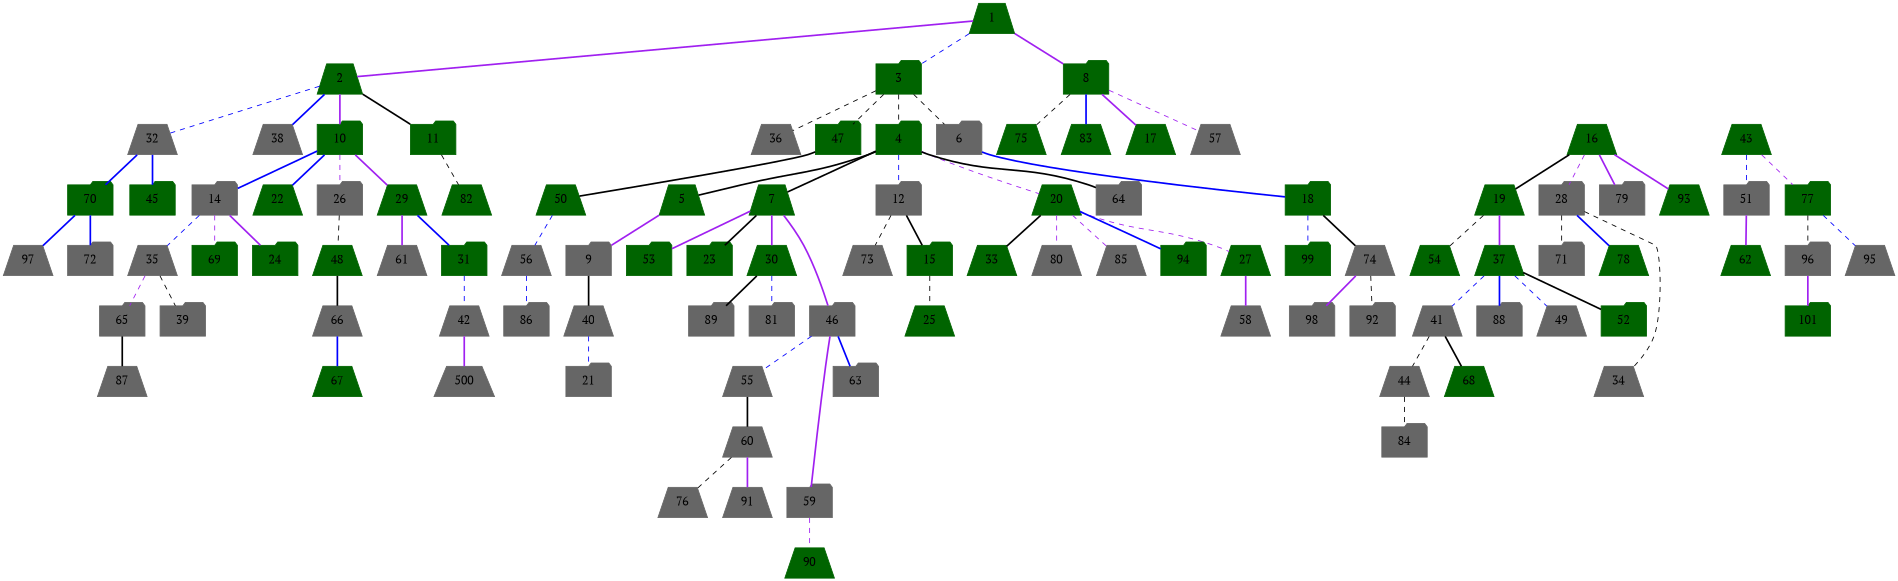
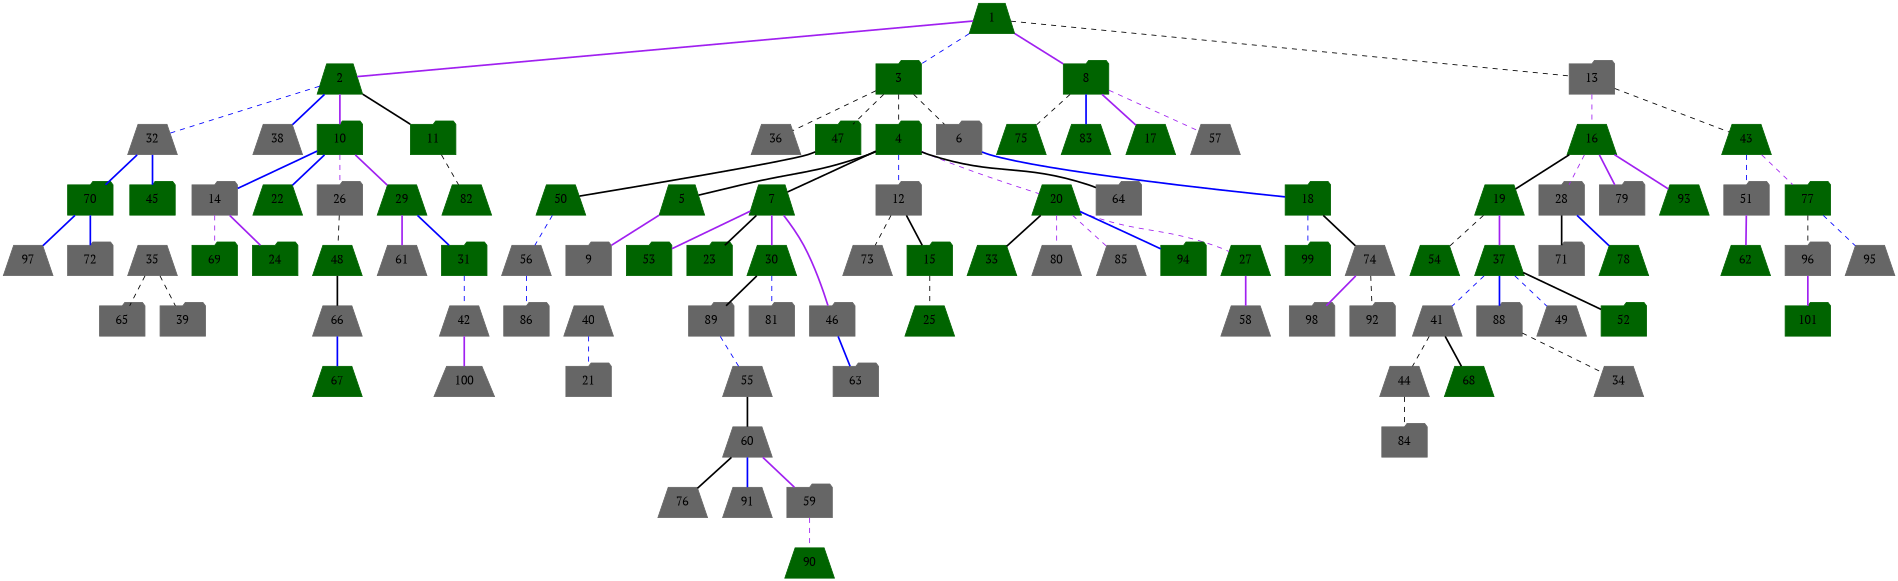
none -> (1592, 79)
(1562, 230) -> (1562, 230)
(183, 231) -> none
(1660, 270) -> (1562, 353)
(137, 291) -> (137, 291)
(589, 291) -> none
(787, 353) -> (729, 351)
(122, 381) -> none
(464, 381) -> (464, 381)
(820, 412) -> (779, 472)
(747, 472) -> (747, 472)
(714, 473) -> (714, 473)
